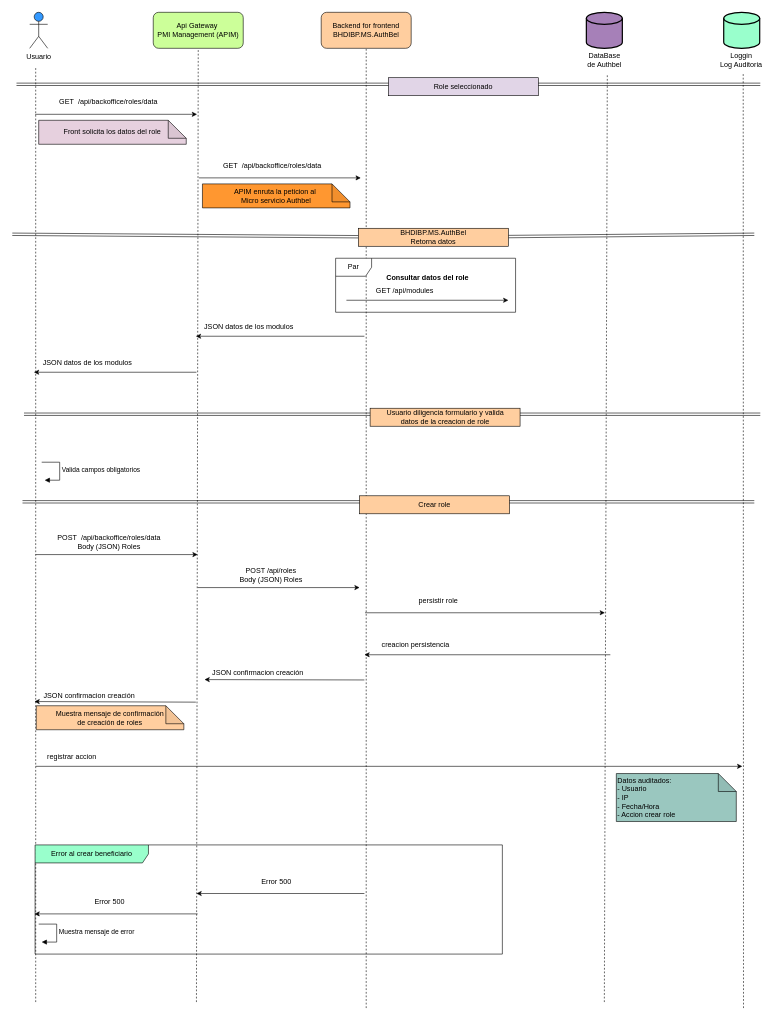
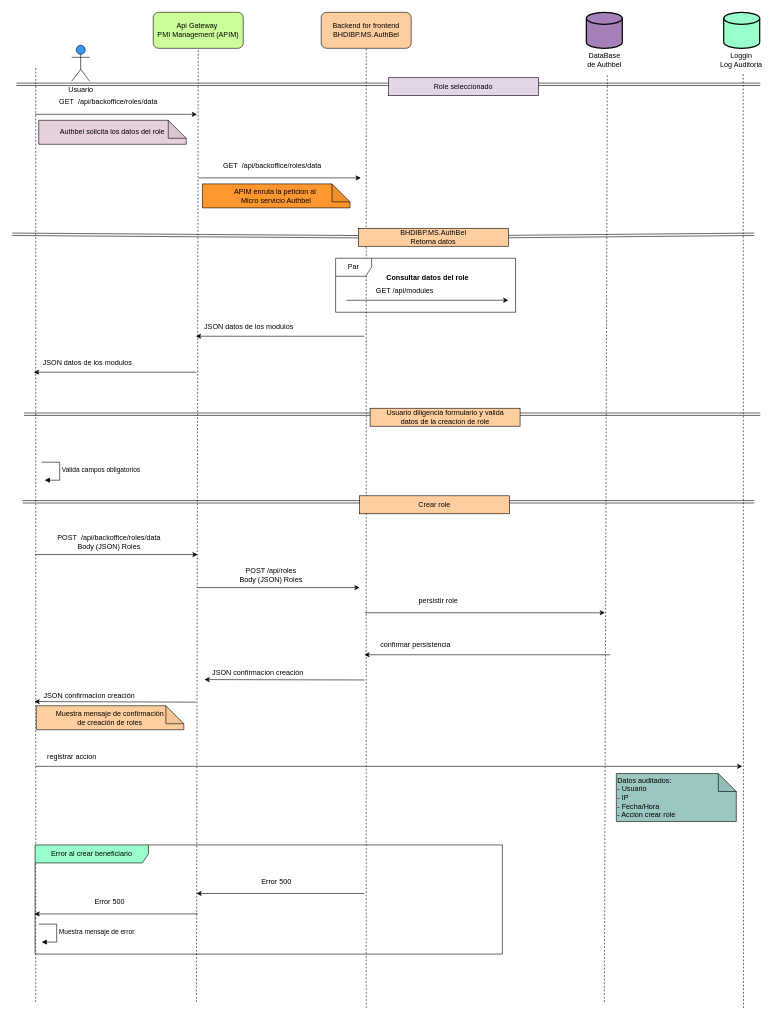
(39, 30) -> (81, 63)
(113, 132) -> (113, 132)
(416, 645) -> (416, 645)
